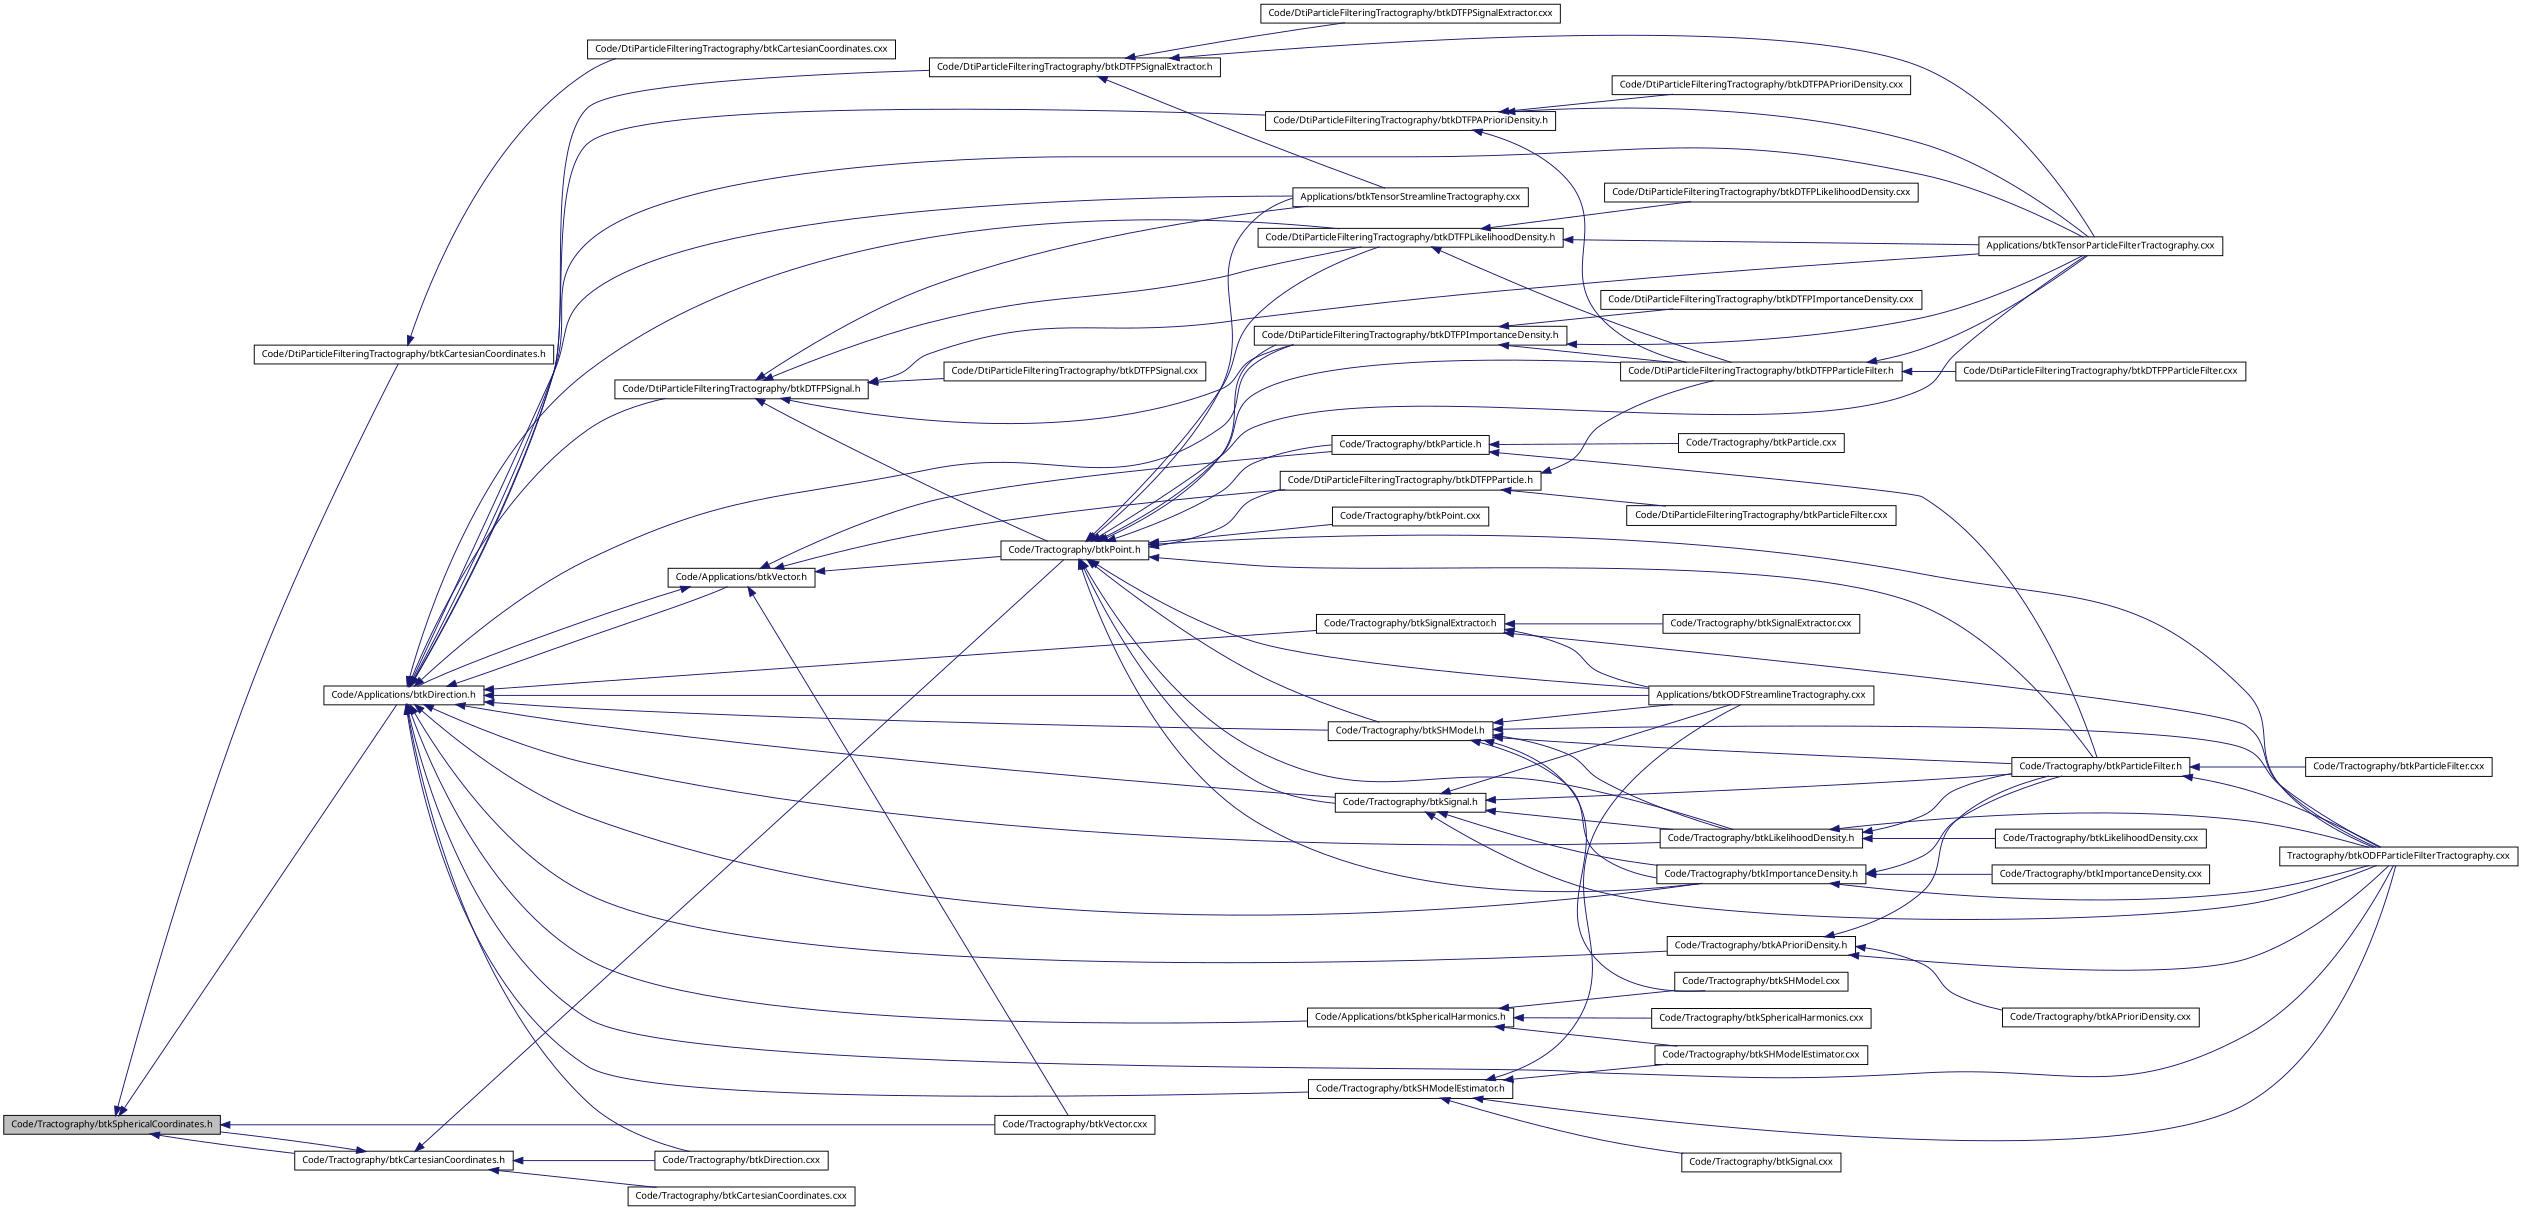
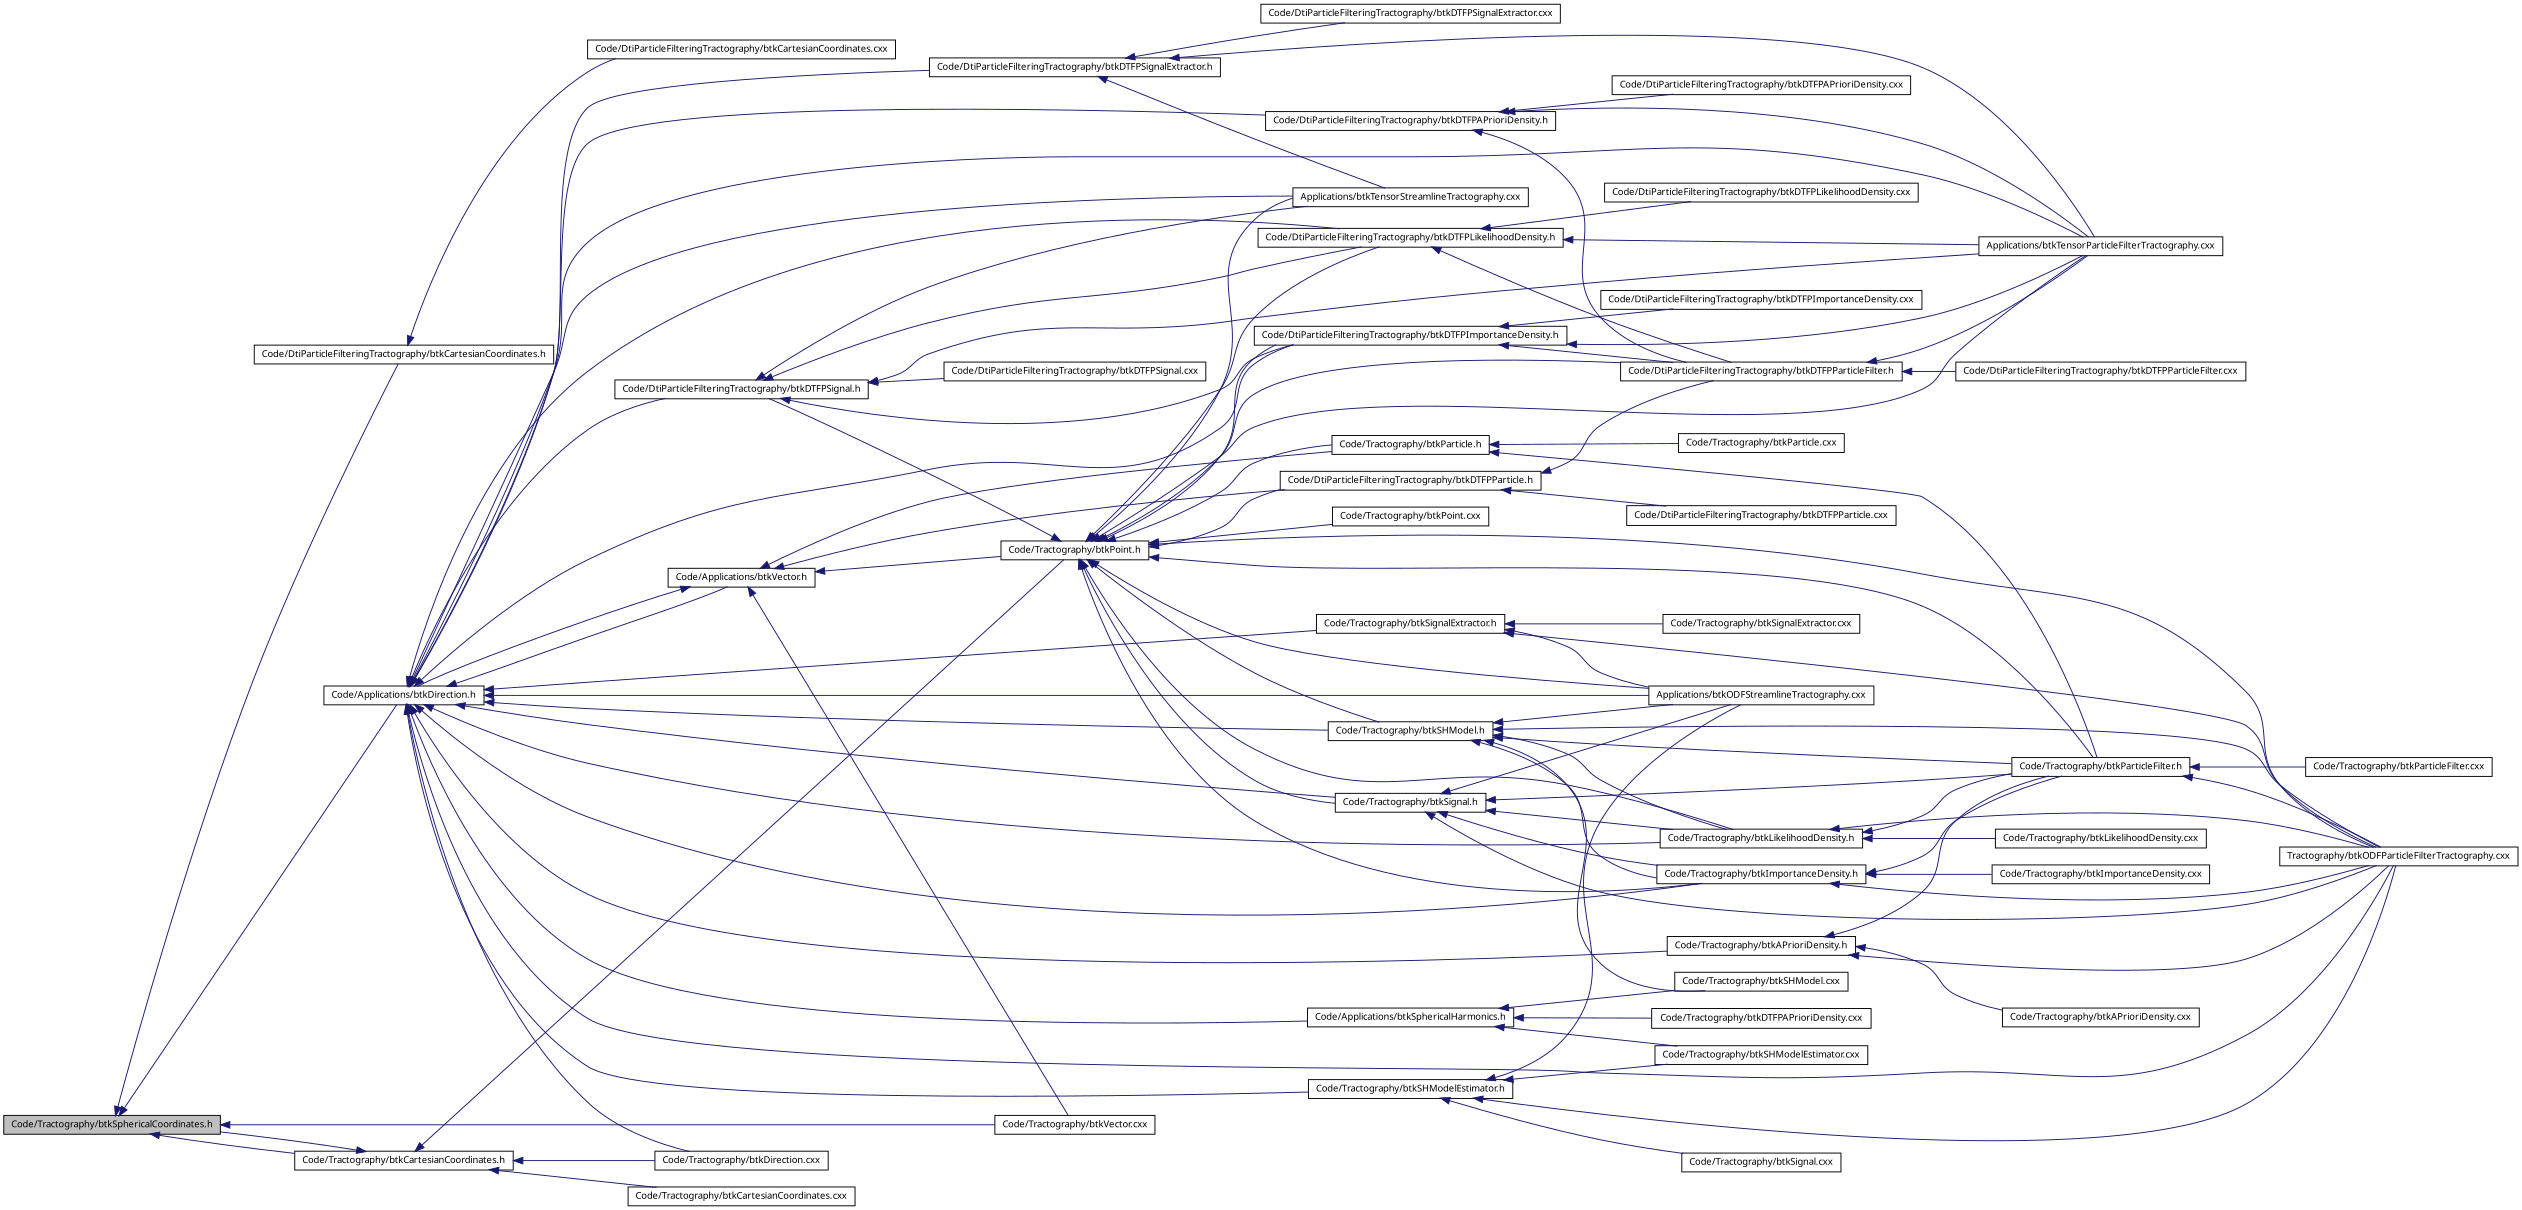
(891, 468) -> (912, 465)
(1761, 516) -> (1761, 516)
(1761, 1018) -> (1761, 1018)
